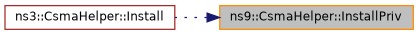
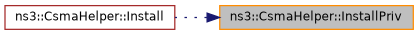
(317, 17) -> (317, 17)
